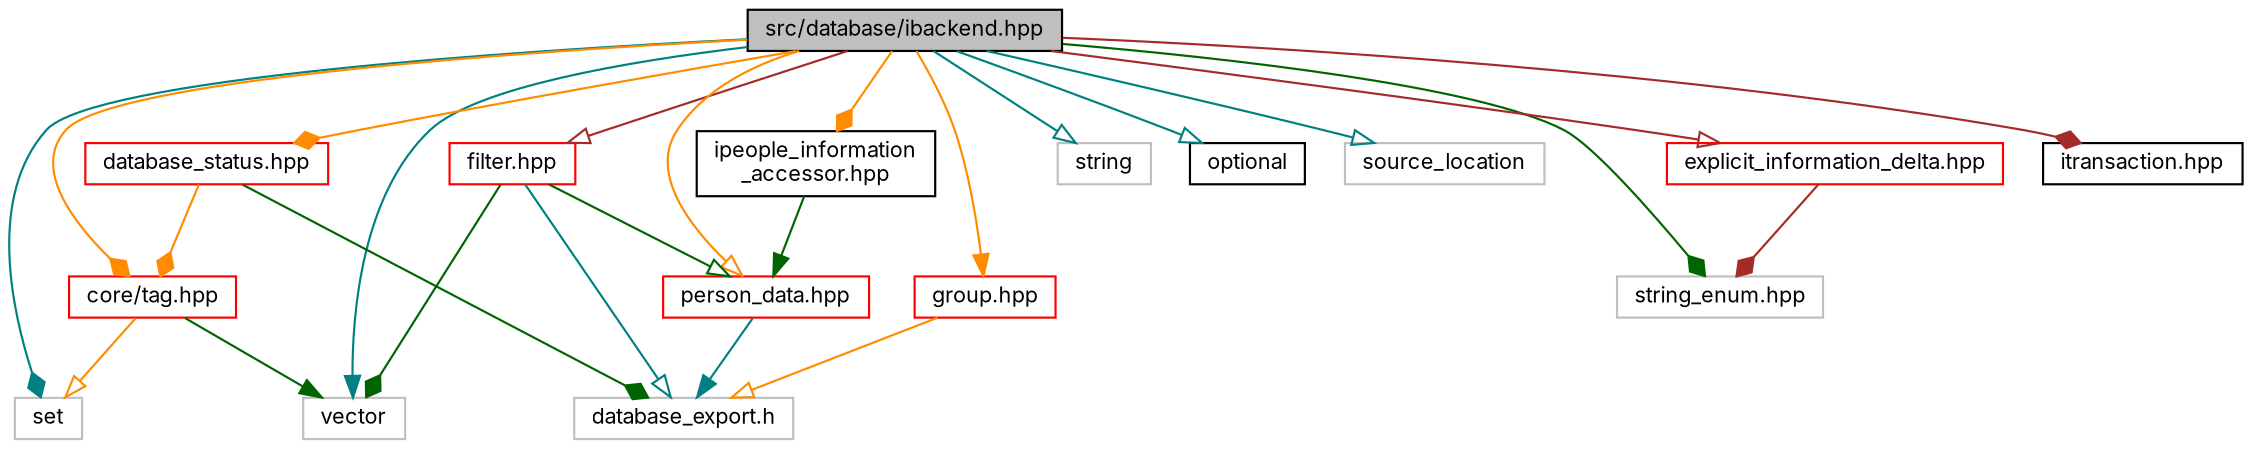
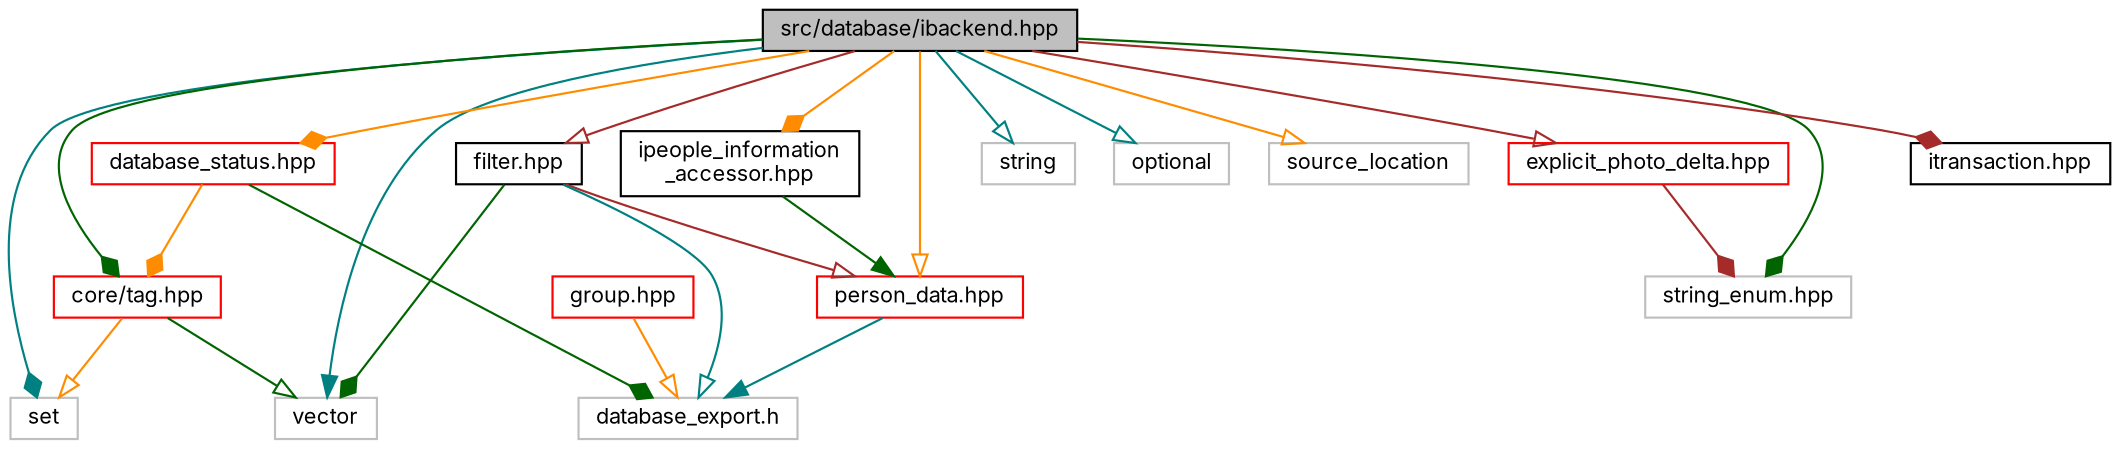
(328, 72) -> (343, 71)
(1170, 93) -> (1134, 94)
(961, 149) -> none
(512, 164) -> (519, 164)
(1247, 164) -> (1172, 164)
(1835, 164) -> (1648, 164)
(629, 225) -> (699, 229)
(244, 352) -> (222, 352)
